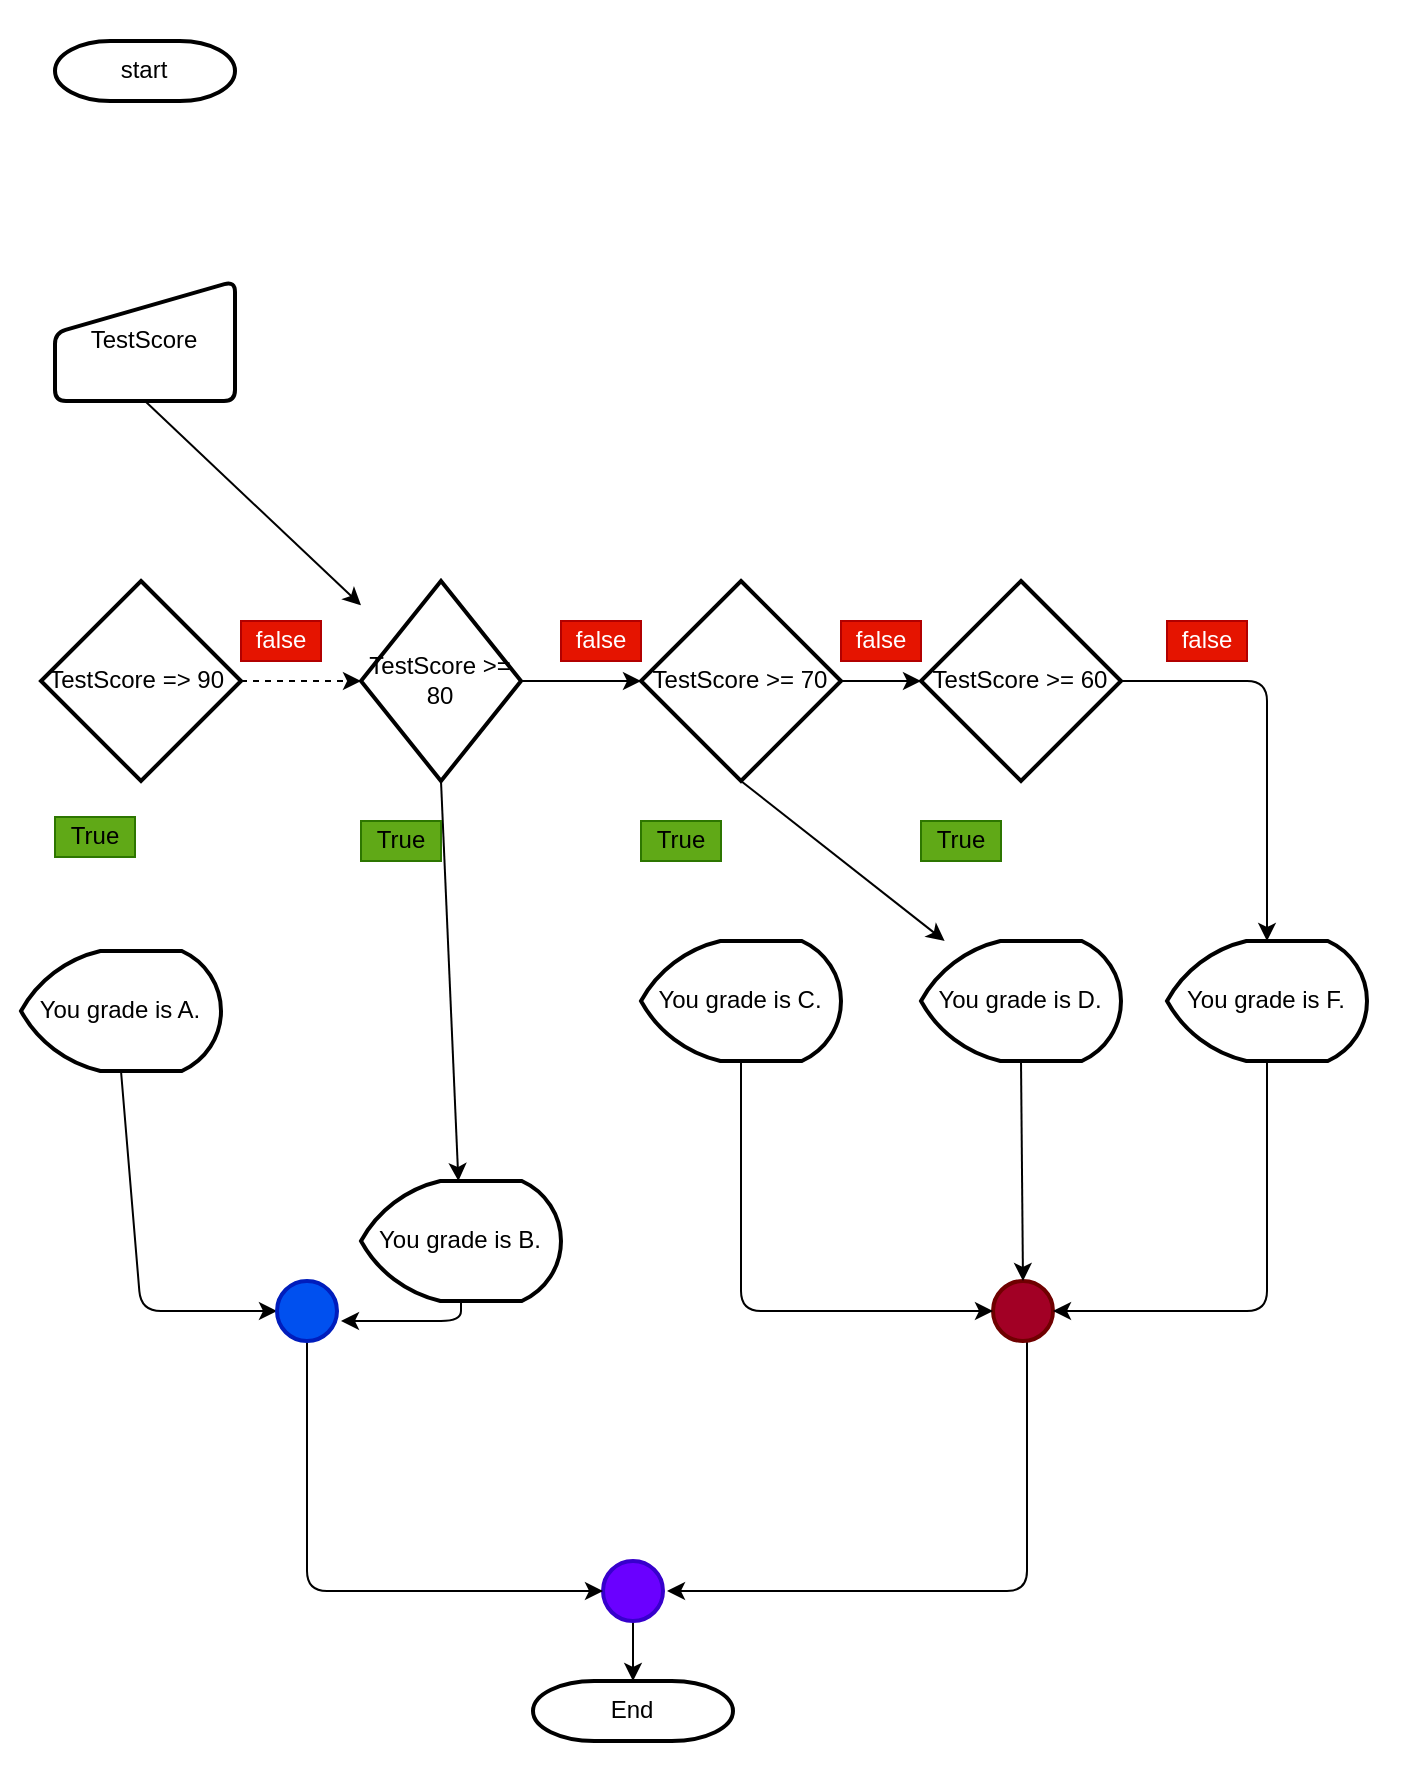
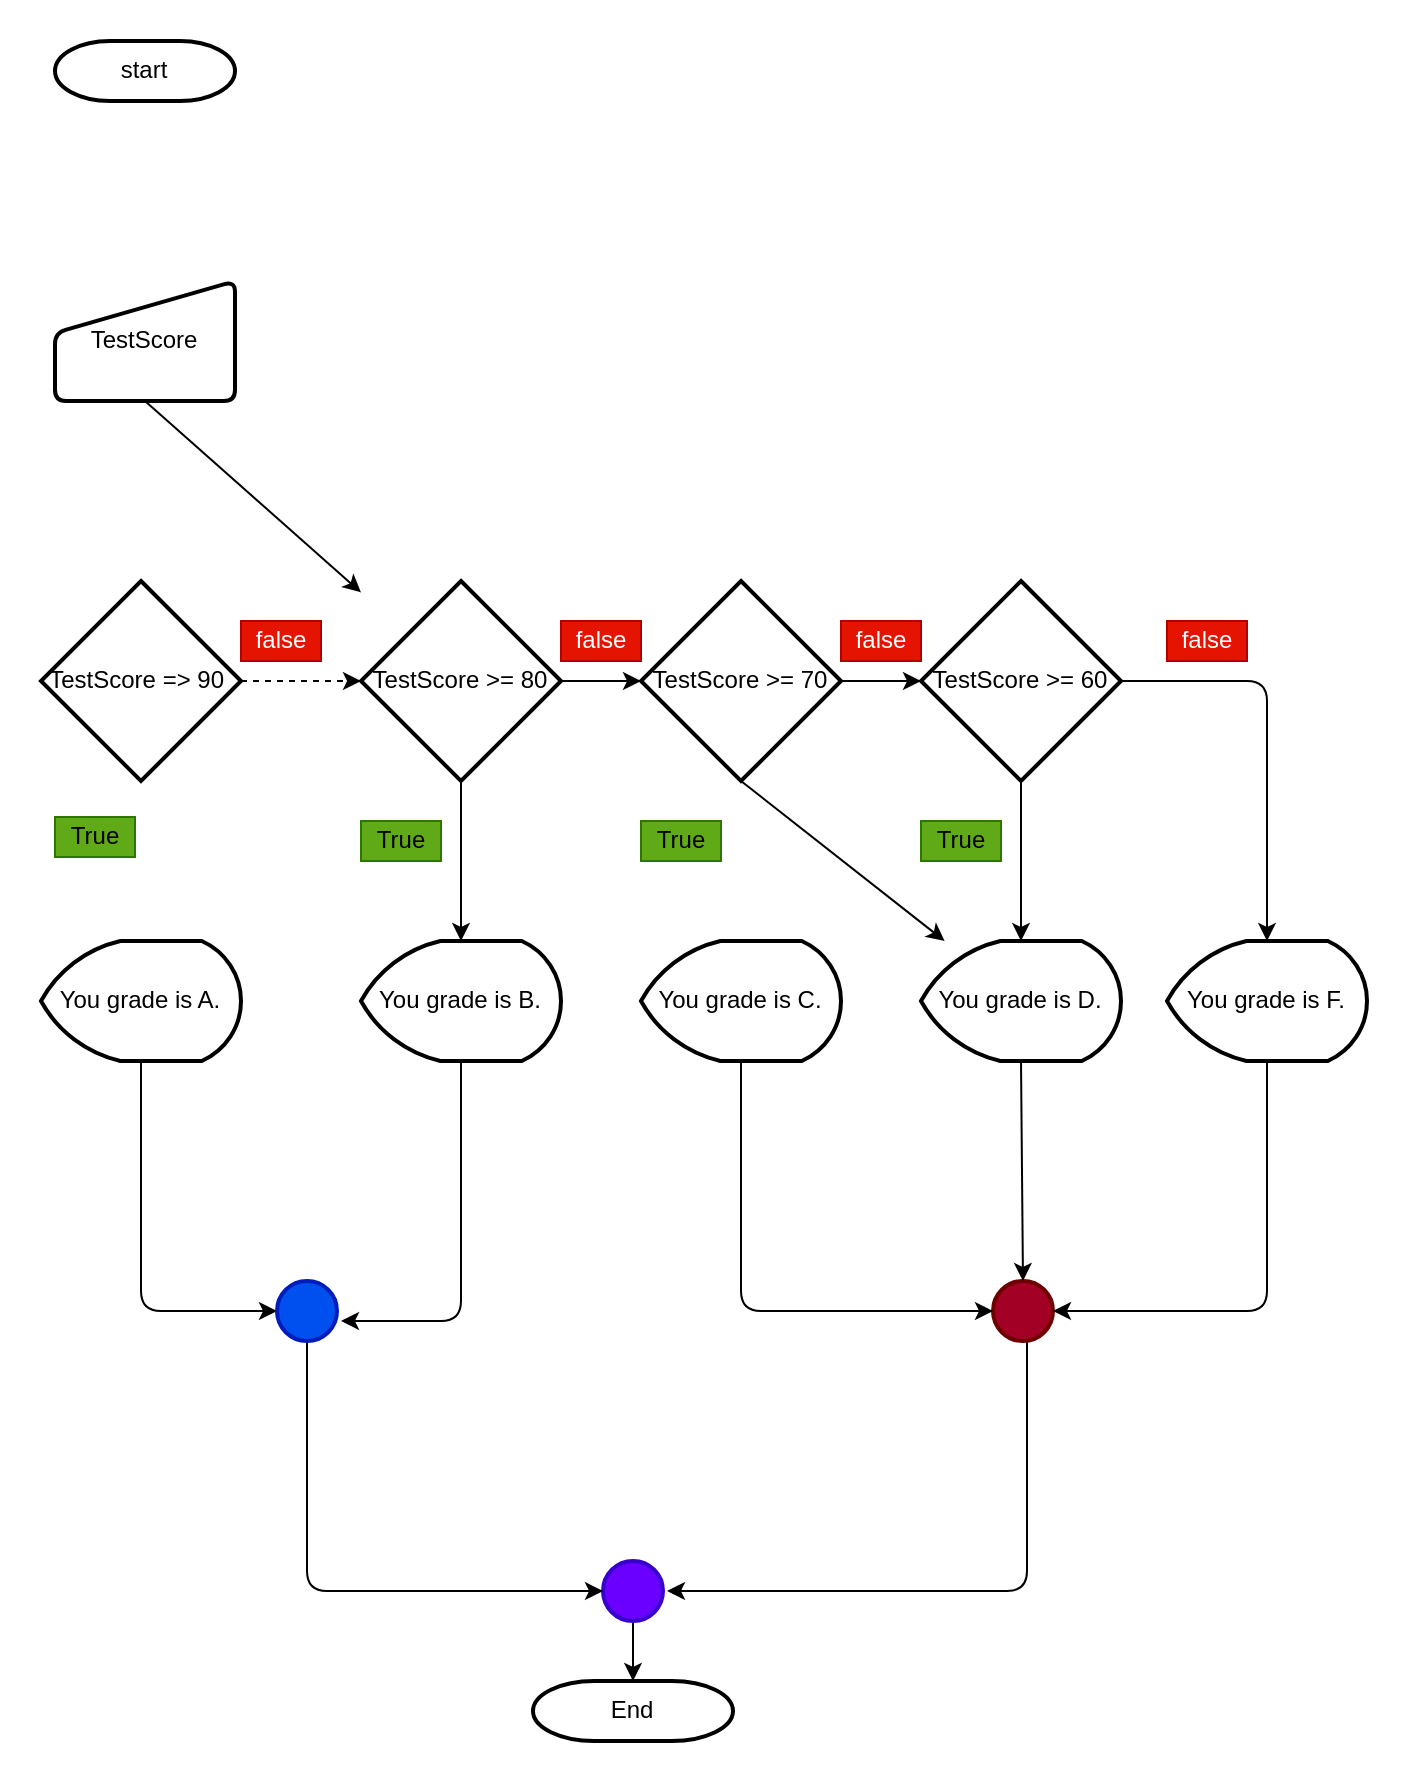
(441, 681) -> (461, 681)
none -> (1021, 854)
(121, 1011) -> (141, 1001)
(461, 1241) -> (461, 1001)
